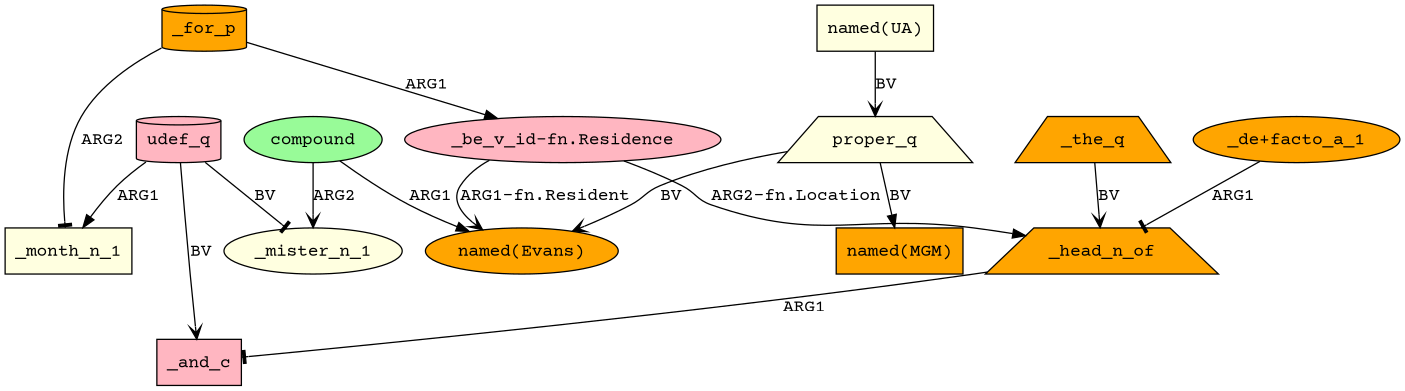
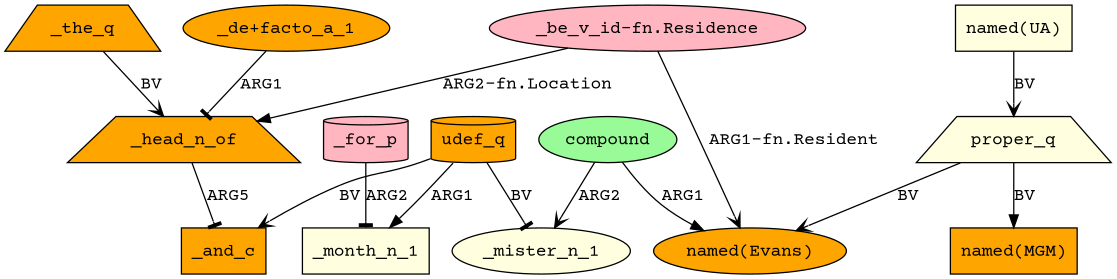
(204, 28) -> (366, 140)
(366, 79) -> none
(179, 140) -> (473, 140)
(805, 307) -> (229, 195)
(199, 362) -> (224, 251)
